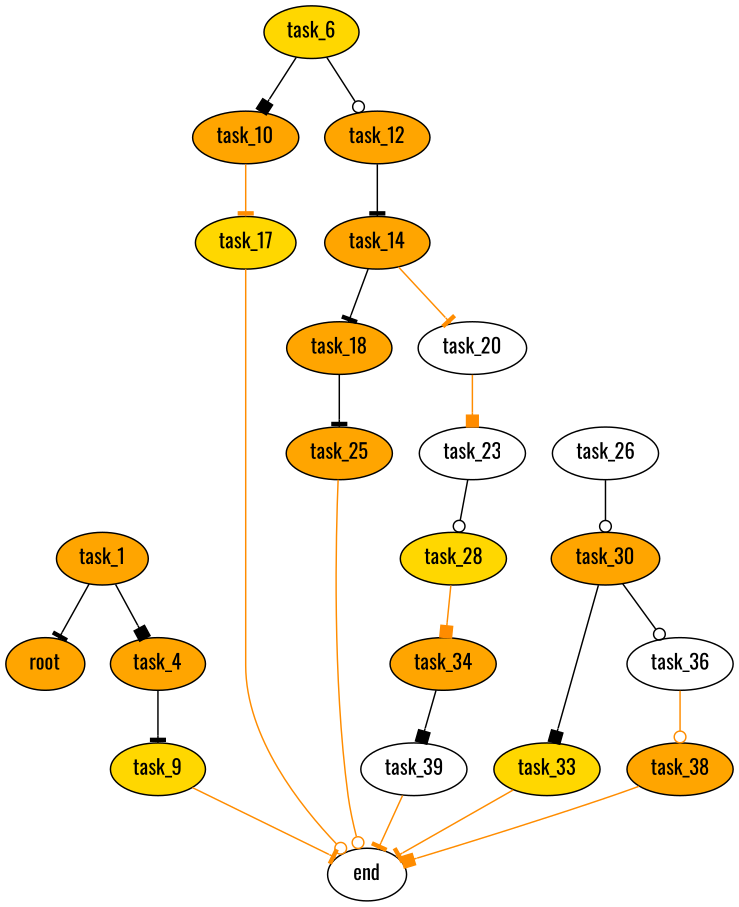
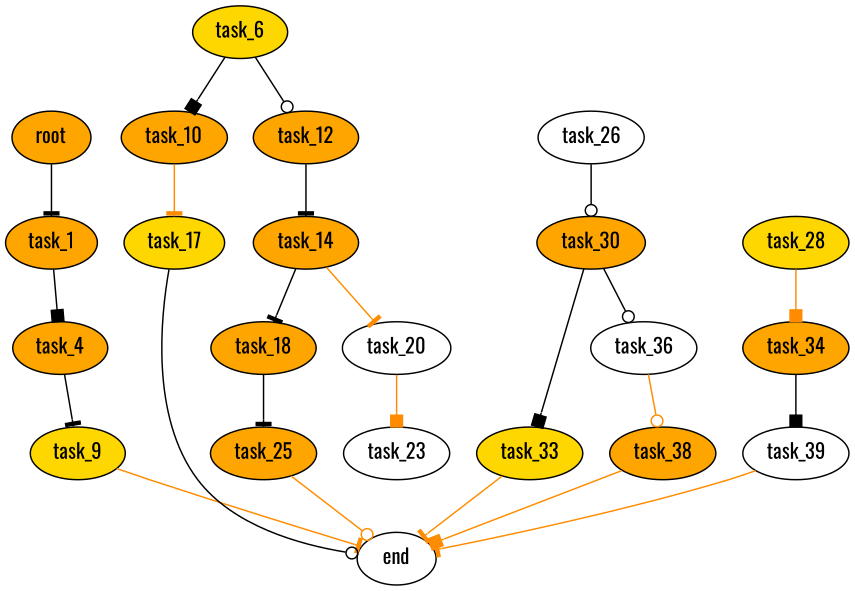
(464, 500) -> none
(246, 570) -> (185, 459)
(76, 608) -> (51, 187)
